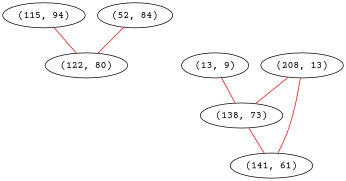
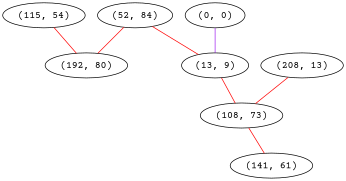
(44, 15) -> (44, 15)
none -> (215, 15)
none -> (175, 40)
(86, 65) -> (86, 65)
(242, 116) -> (242, 116)
(292, 116) -> none
